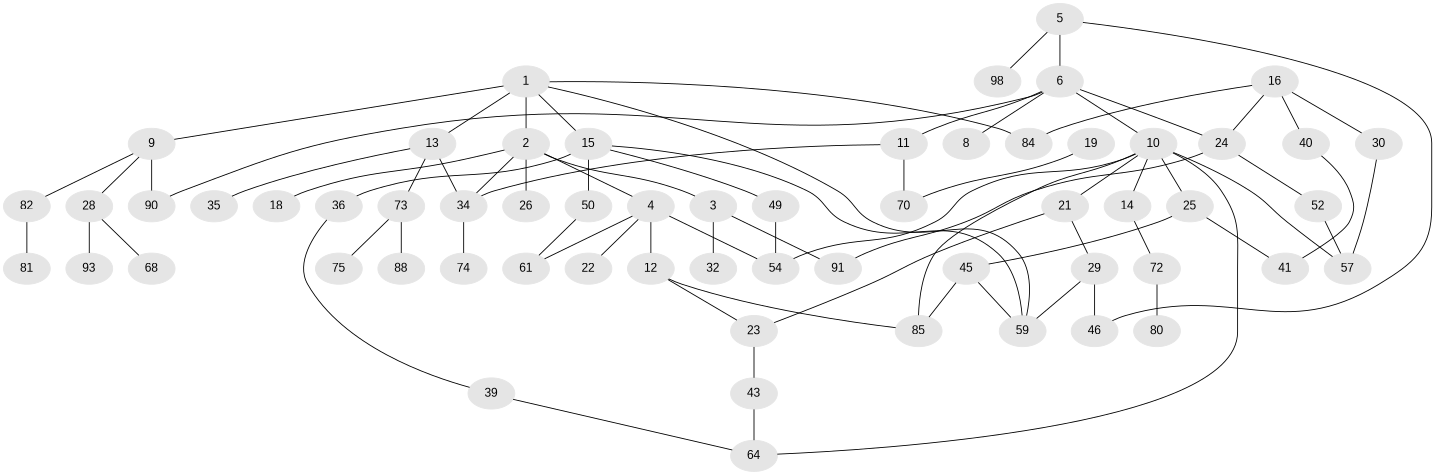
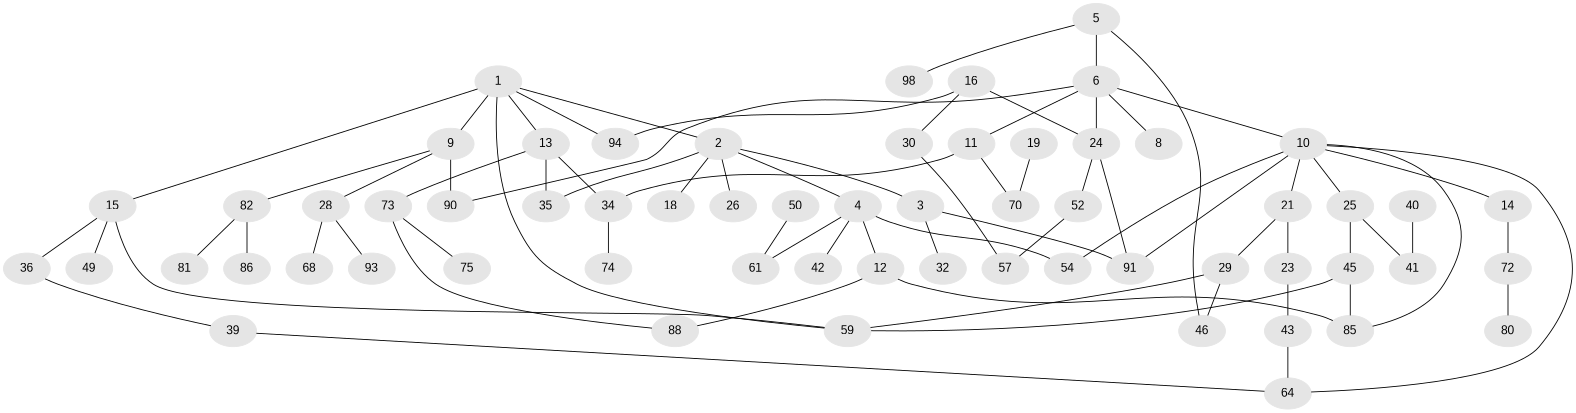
(1290, 113) -> none
(1029, 144) -> (615, 144)
(491, 179) -> (631, 174)
(588, 181) -> none
(1258, 197) -> (1217, 206)
(776, 231) -> none
none -> (247, 269)
(588, 269) -> (818, 269)
(702, 300) -> (781, 306)
